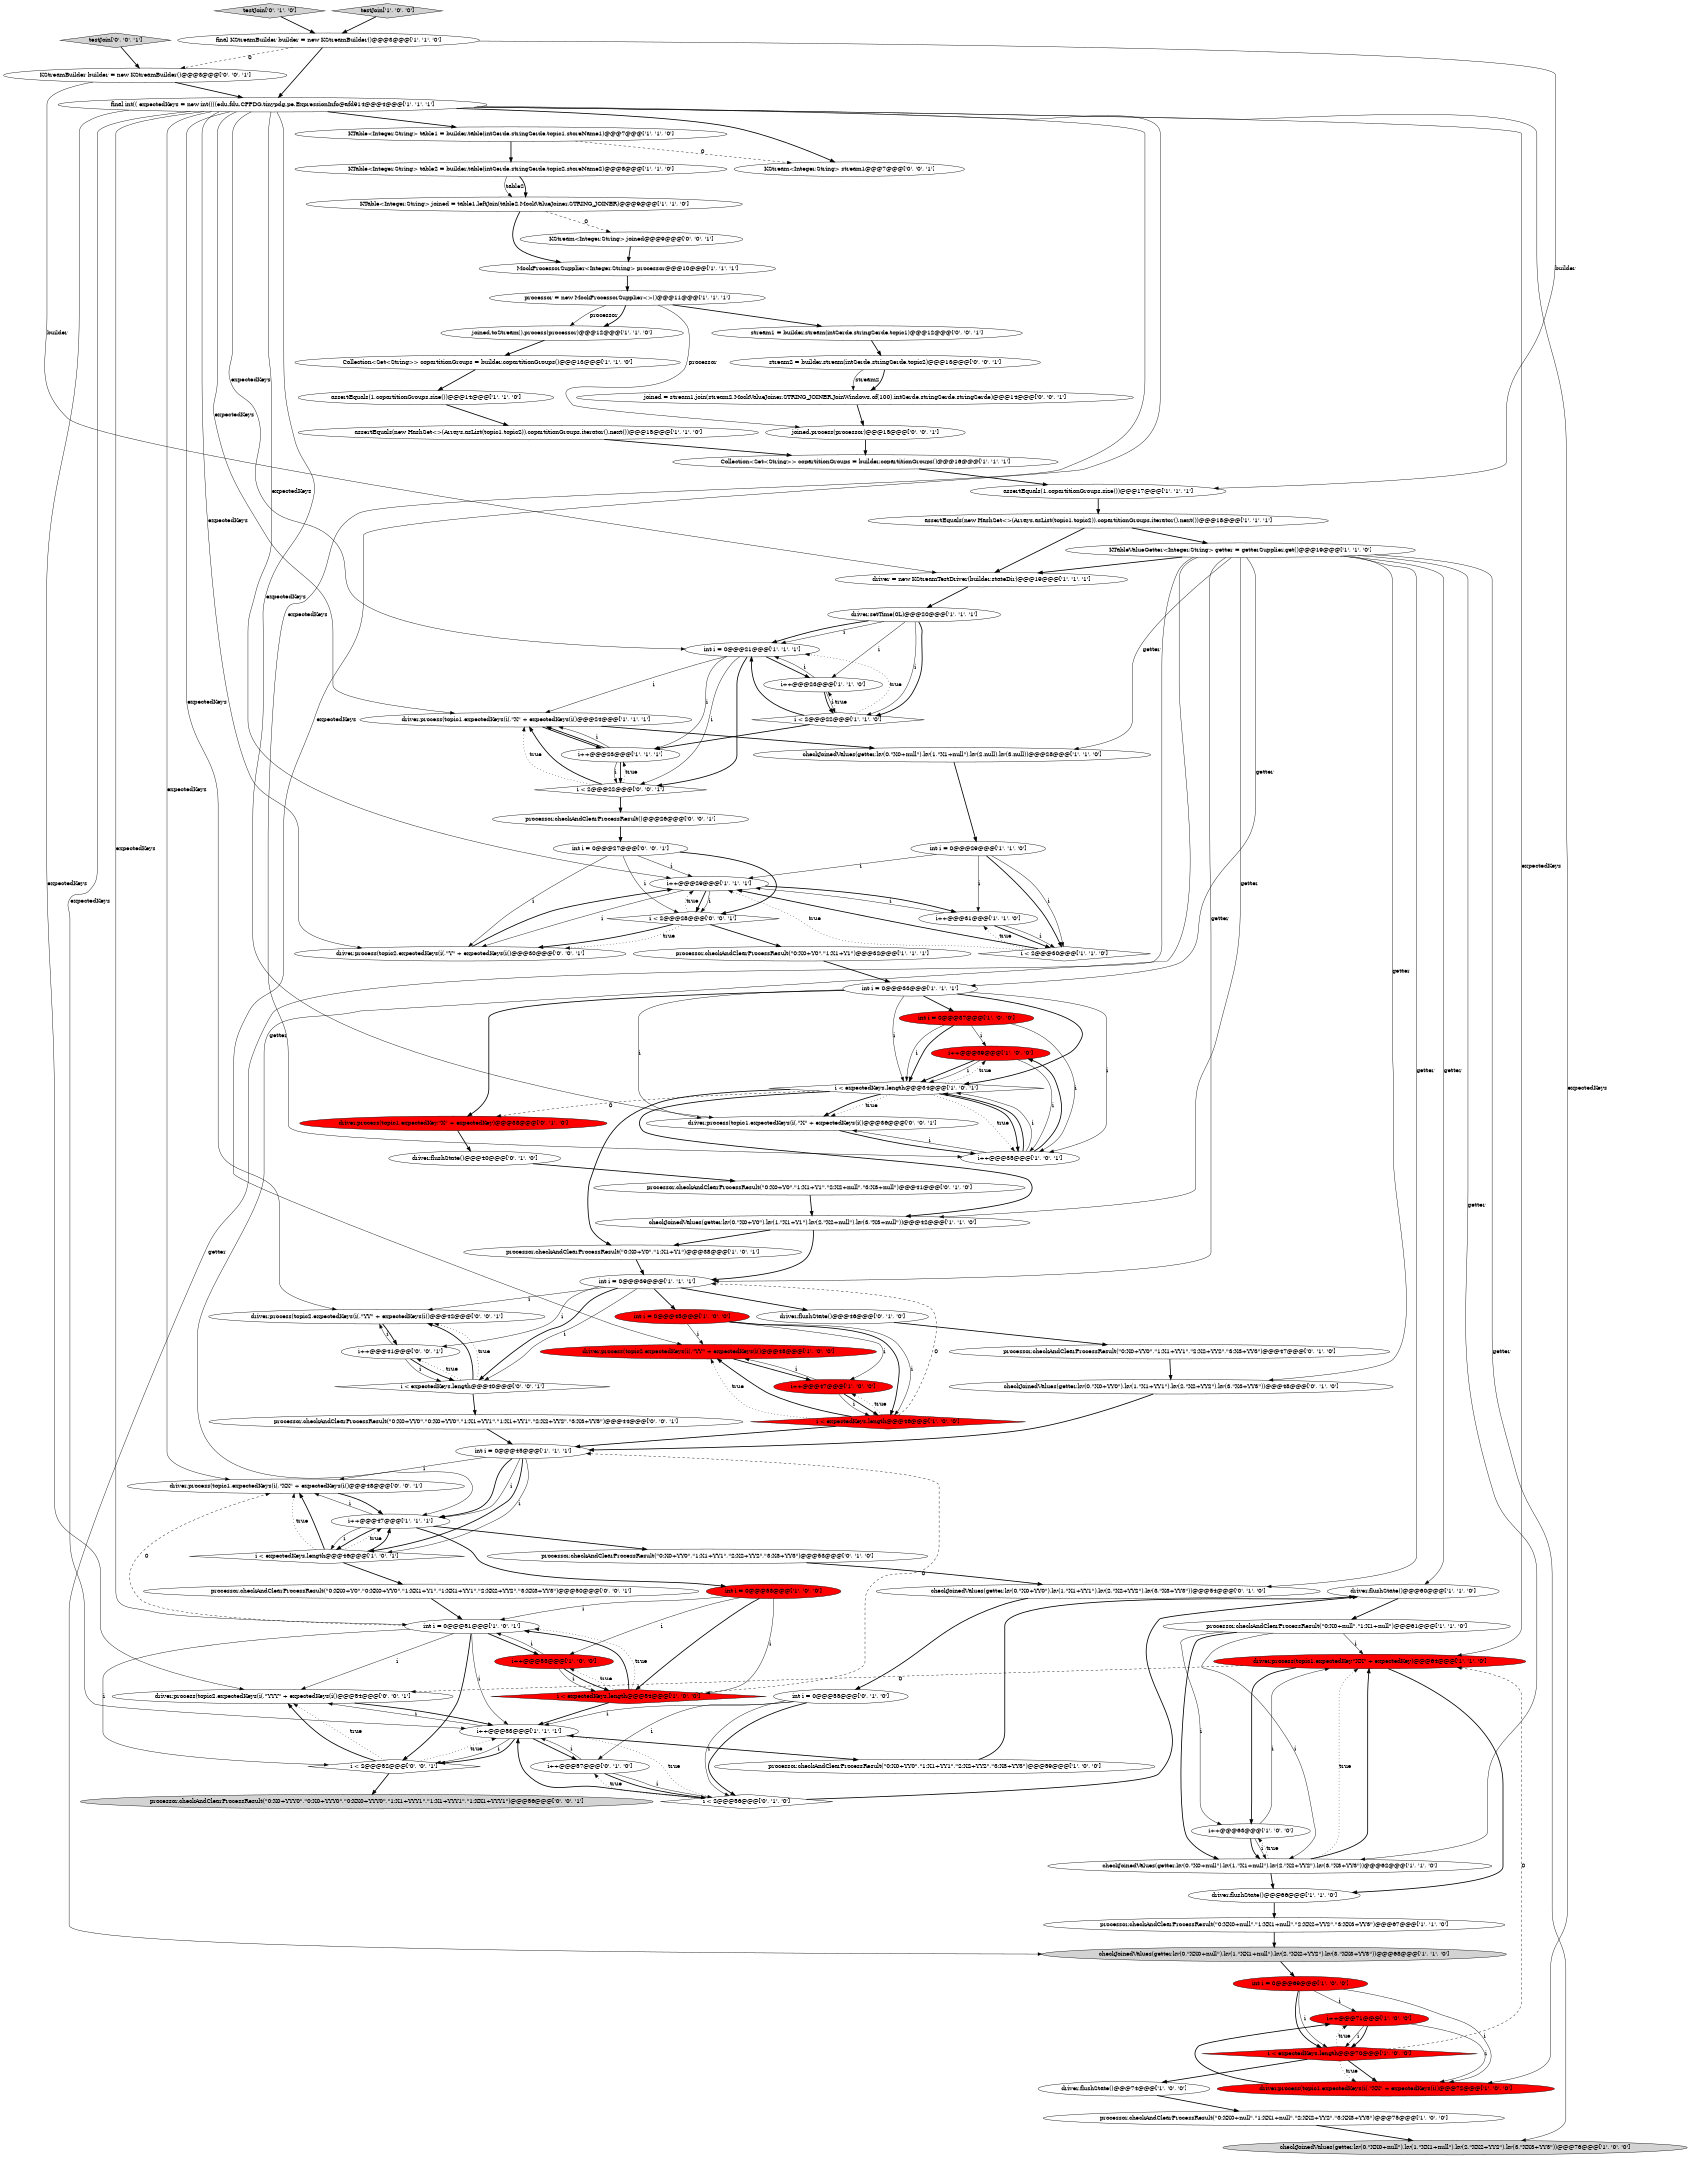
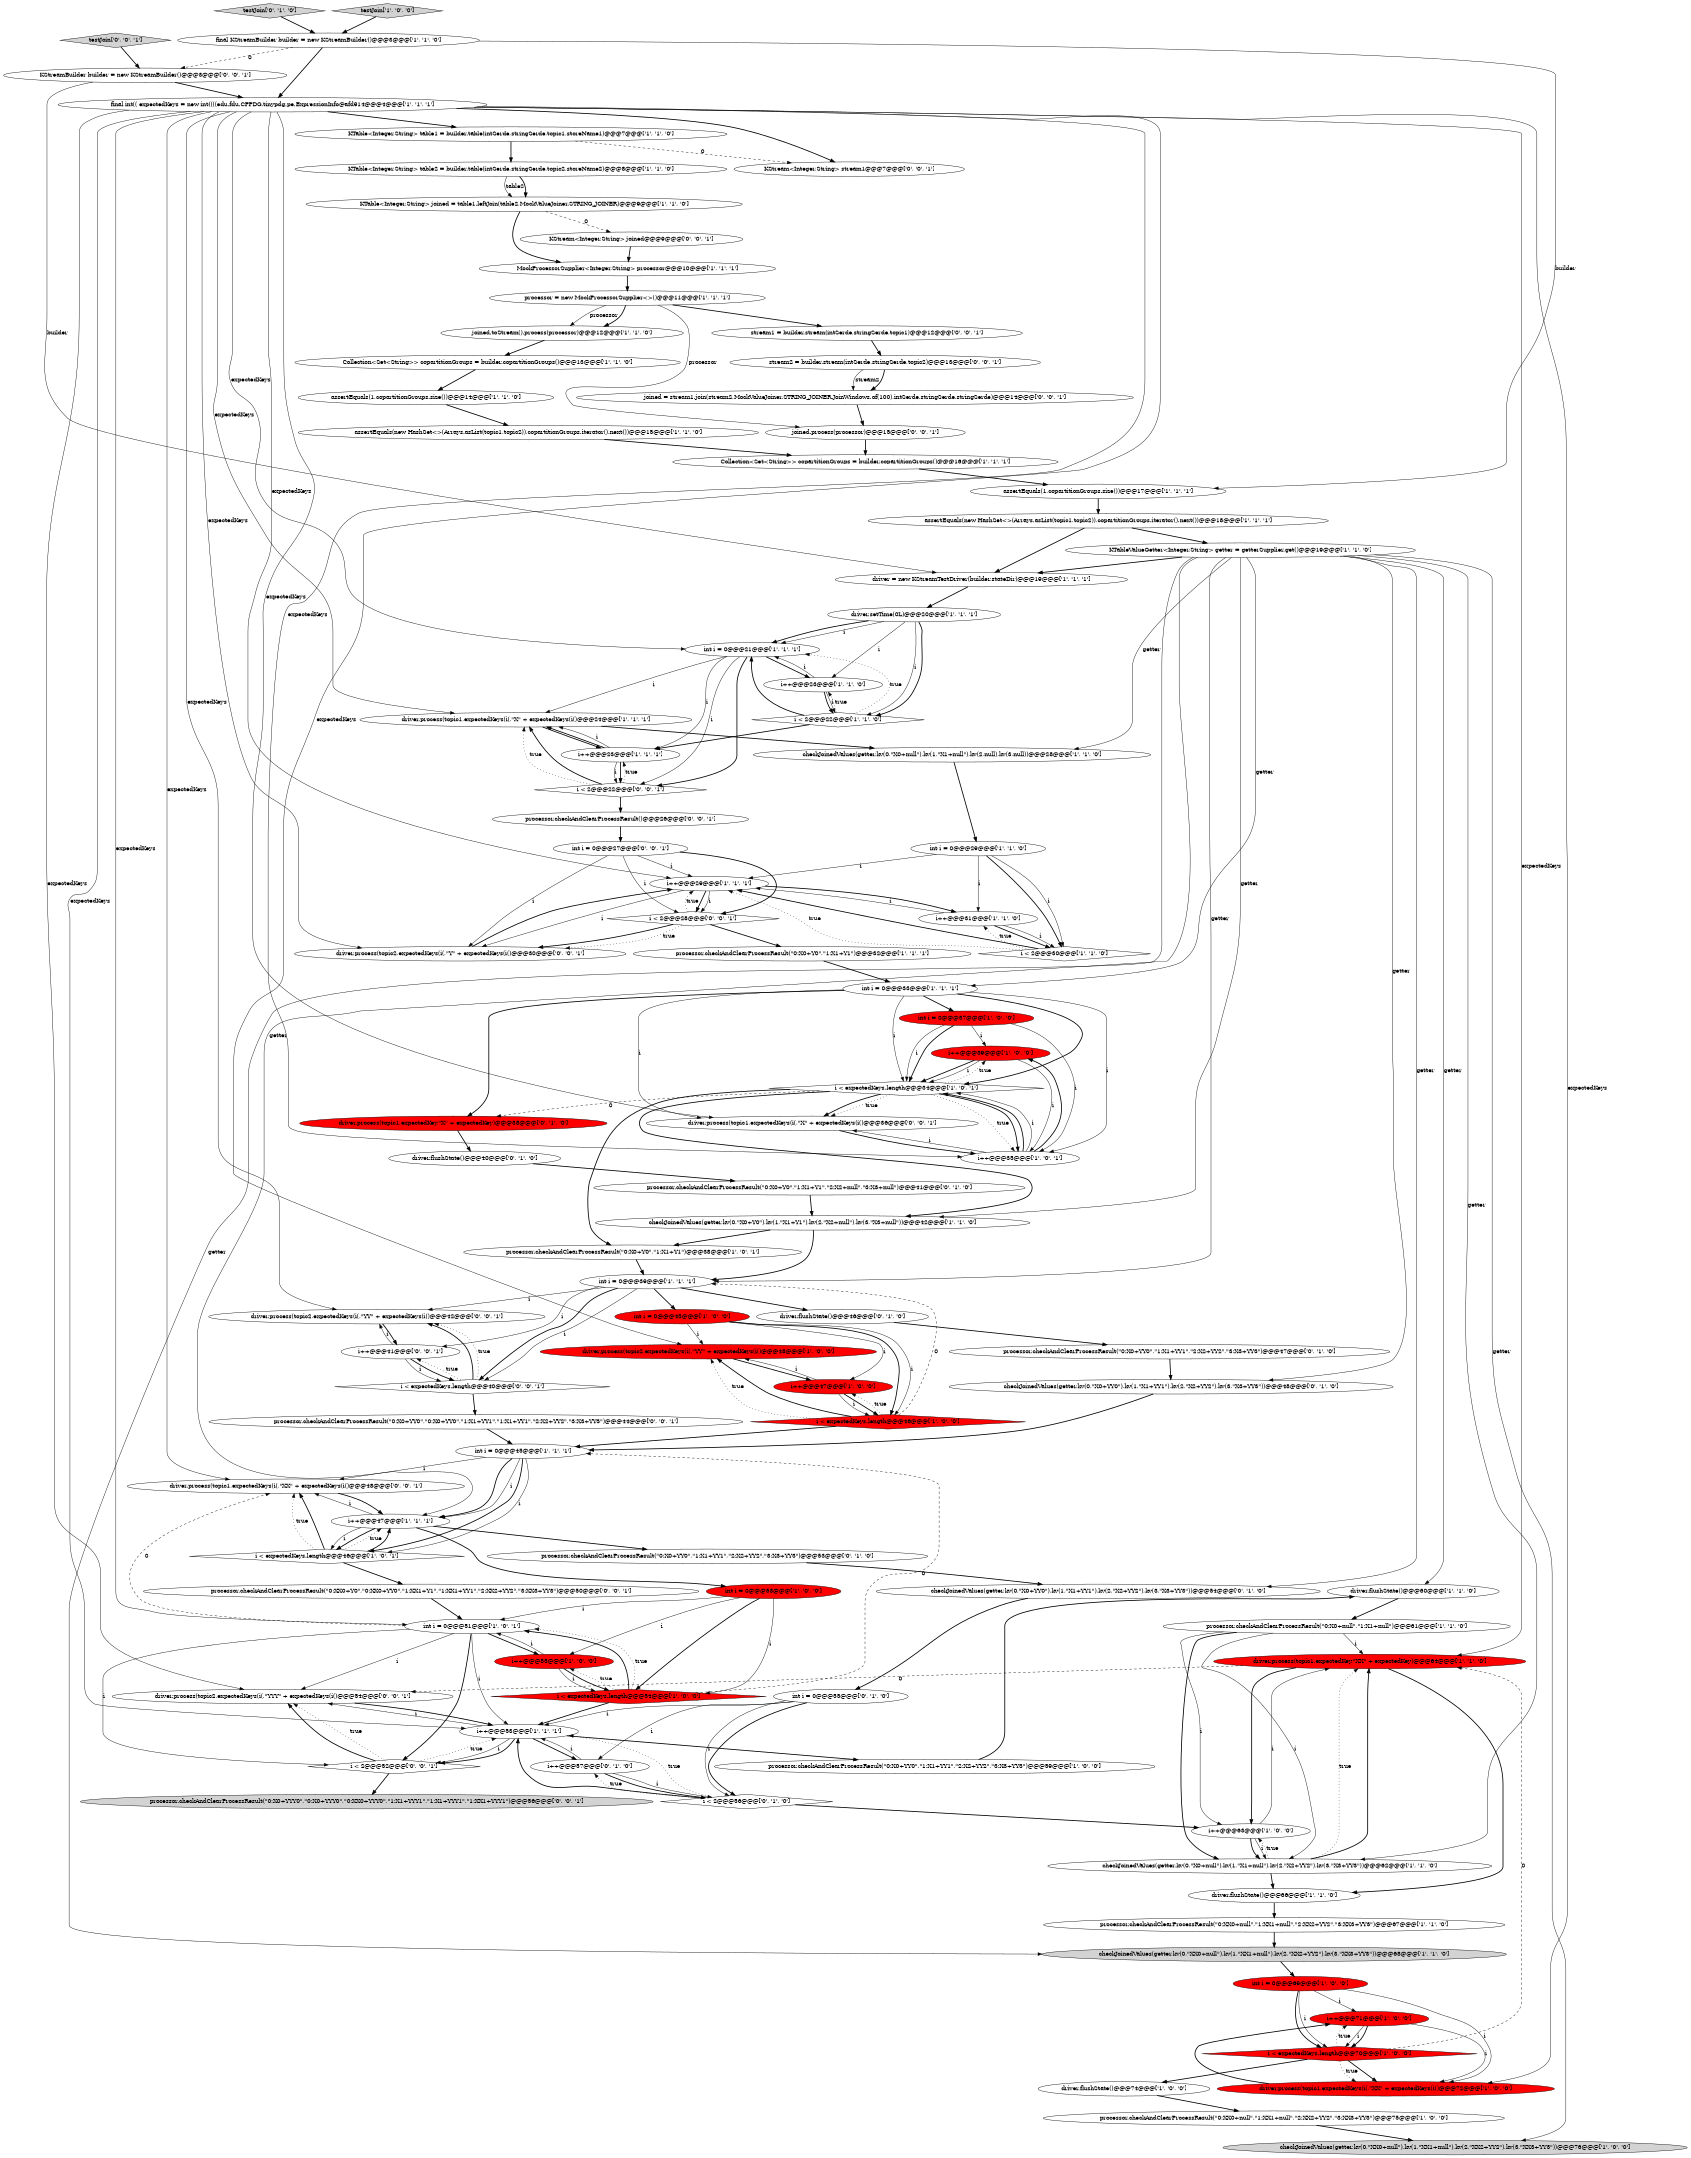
(1160, 1771) -> (995, 1816)
